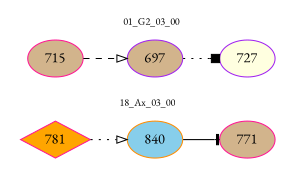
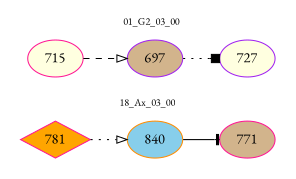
(55, 59) -> (55, 59)
